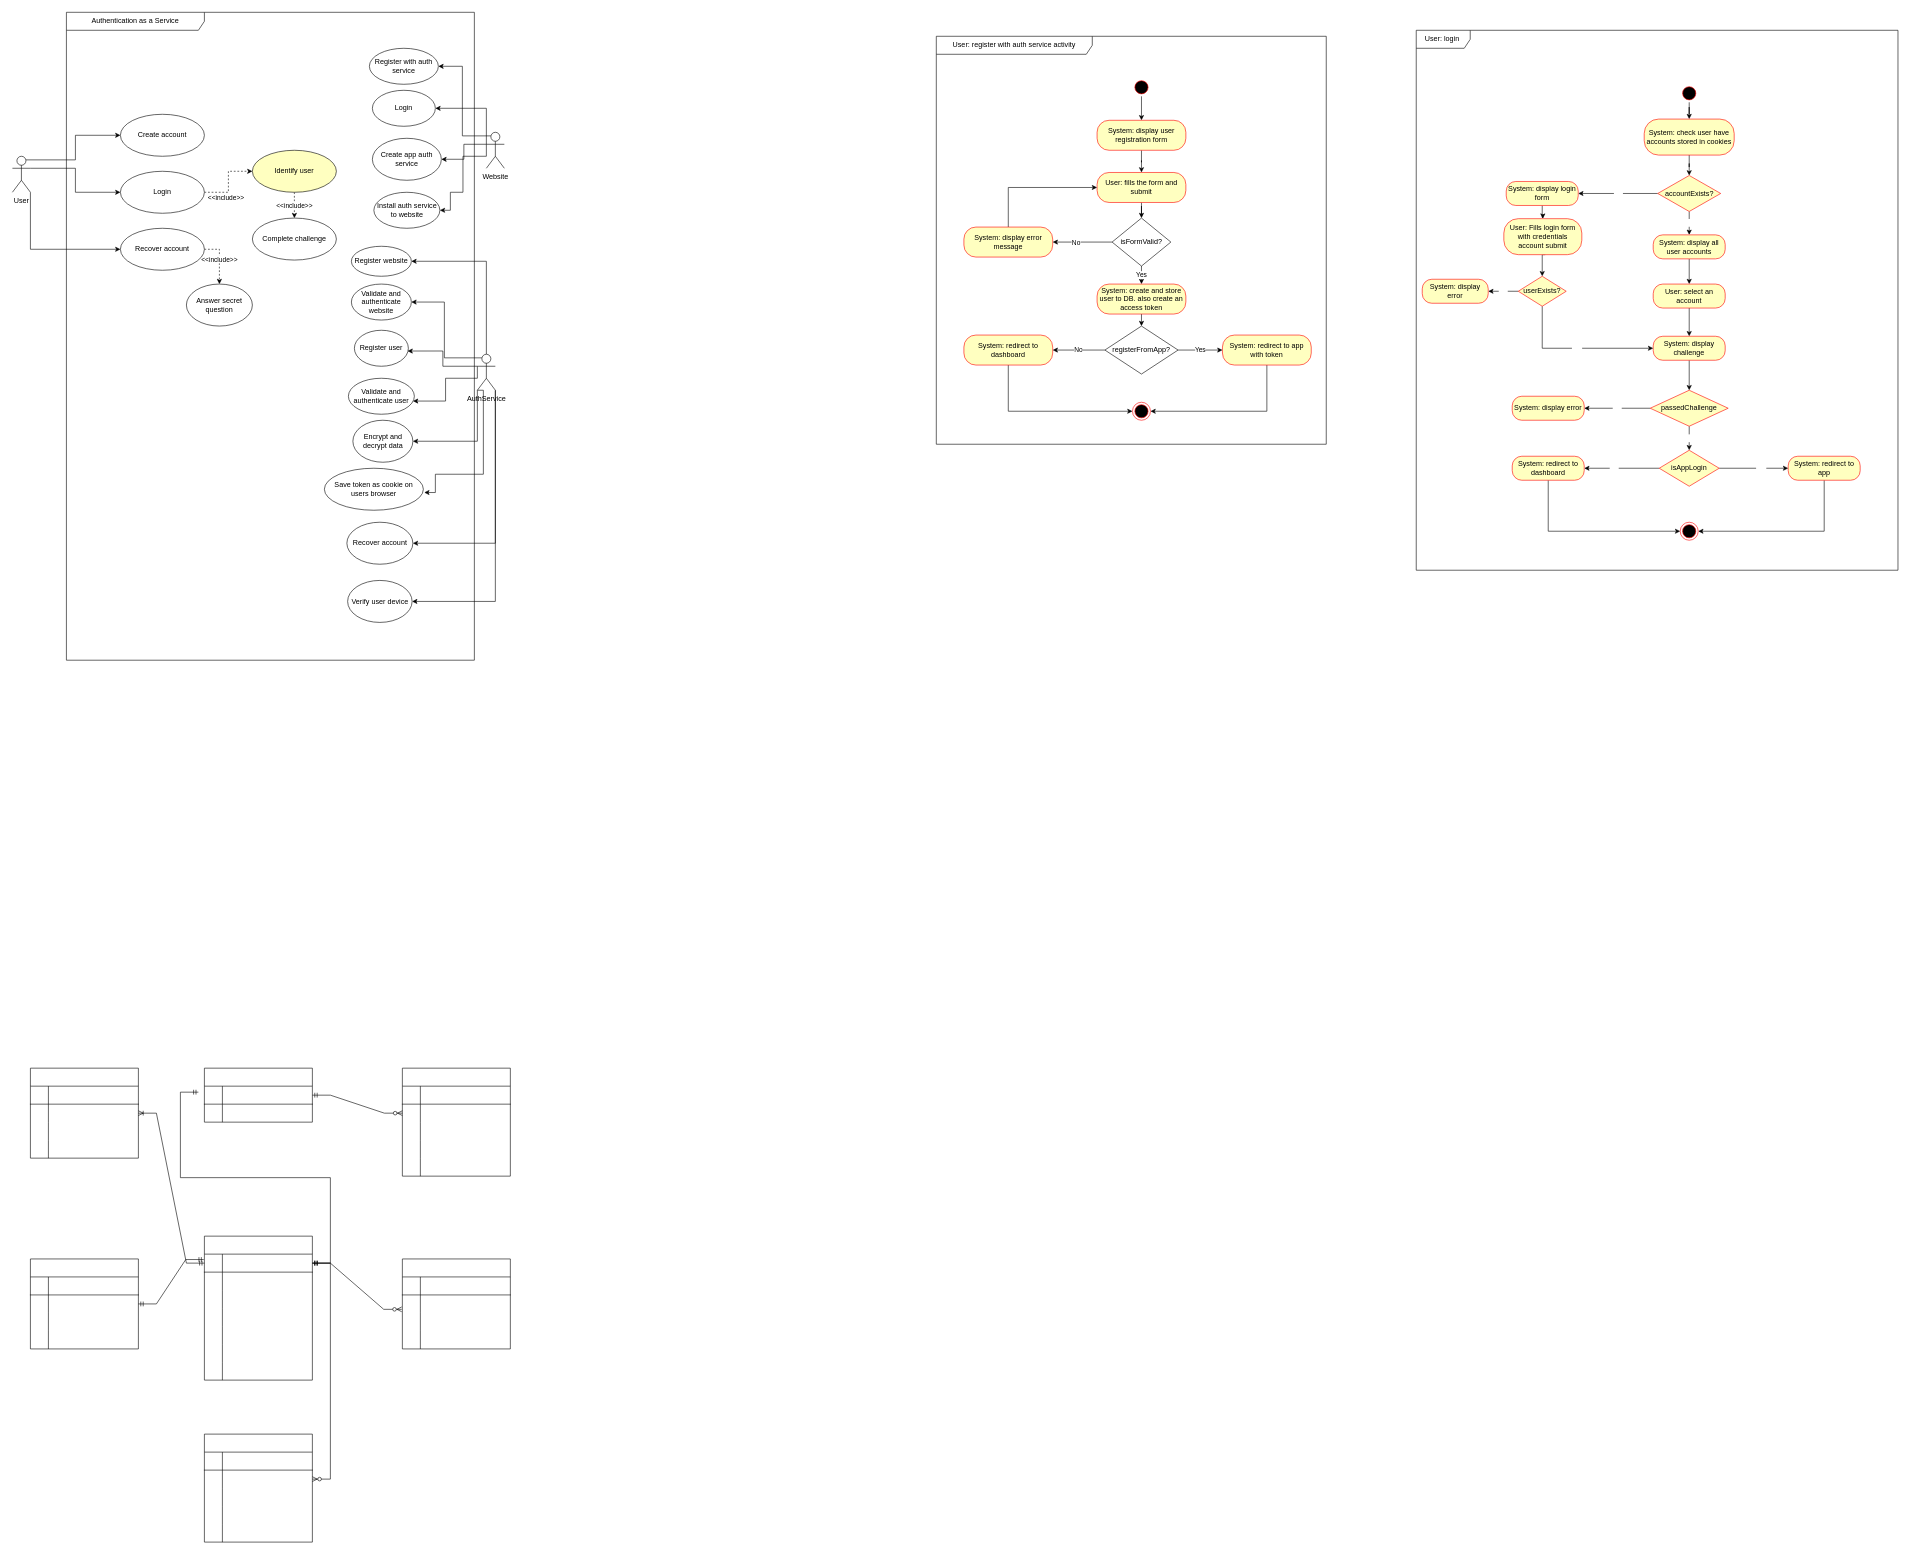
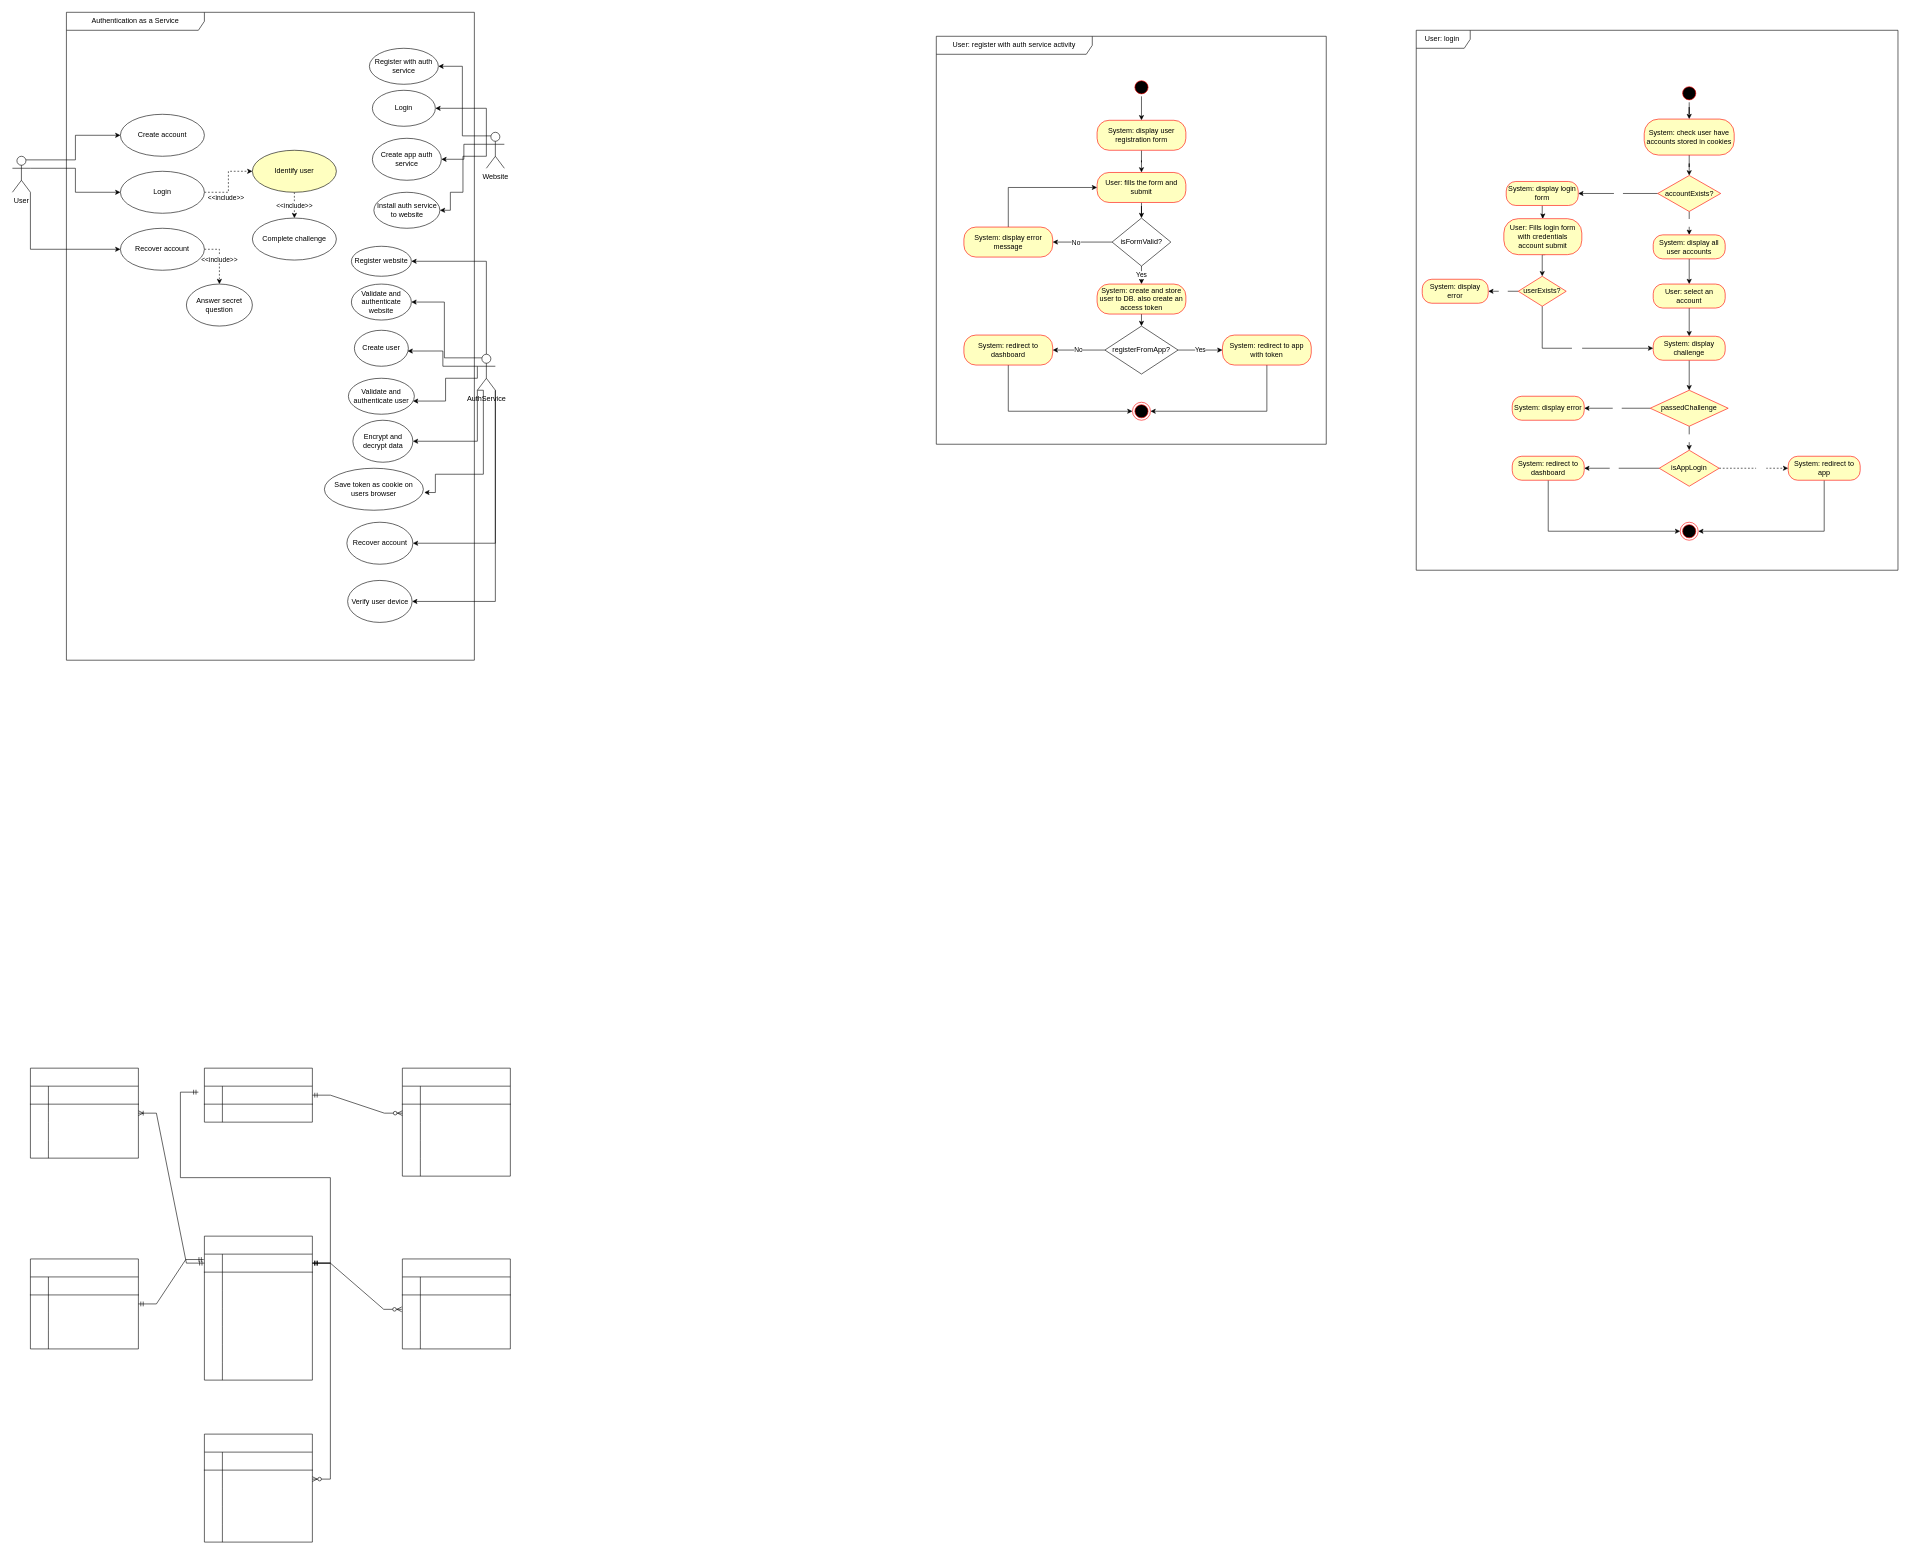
(381, 348) -> (381, 348)
(1737, 468) -> (1737, 468)
